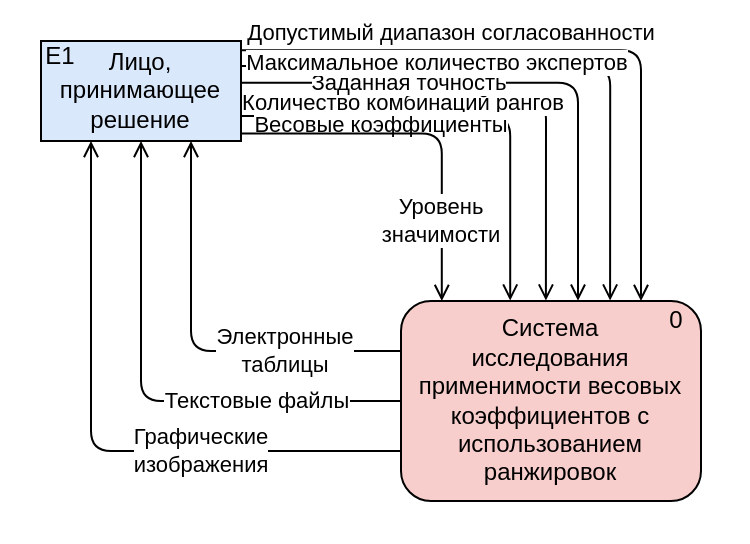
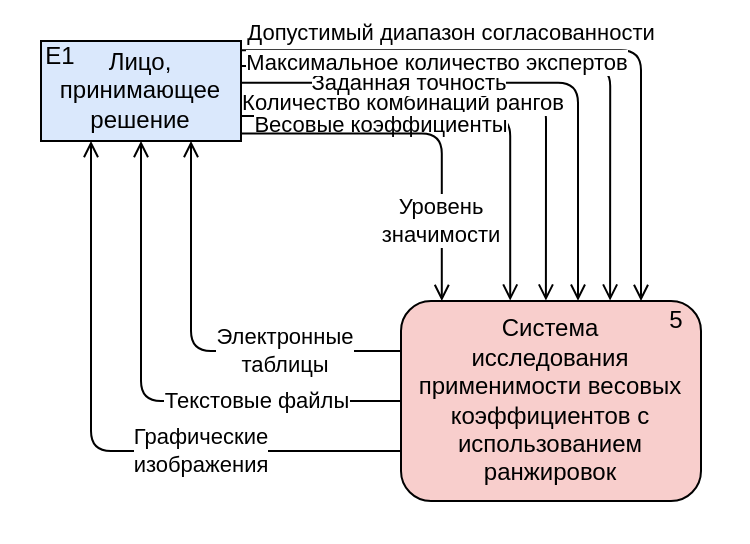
(677, 321) -> (677, 321)
